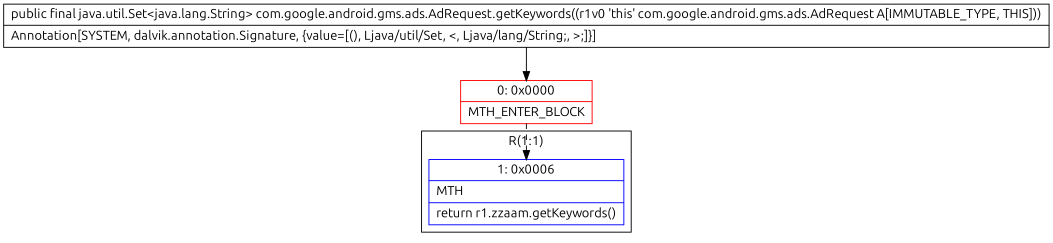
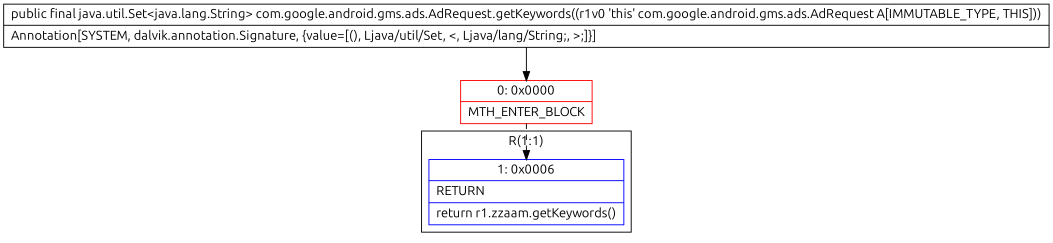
(450, 191) -> (461, 191)
